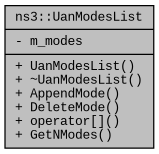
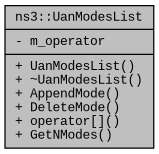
(49, 41) -> (61, 41)
